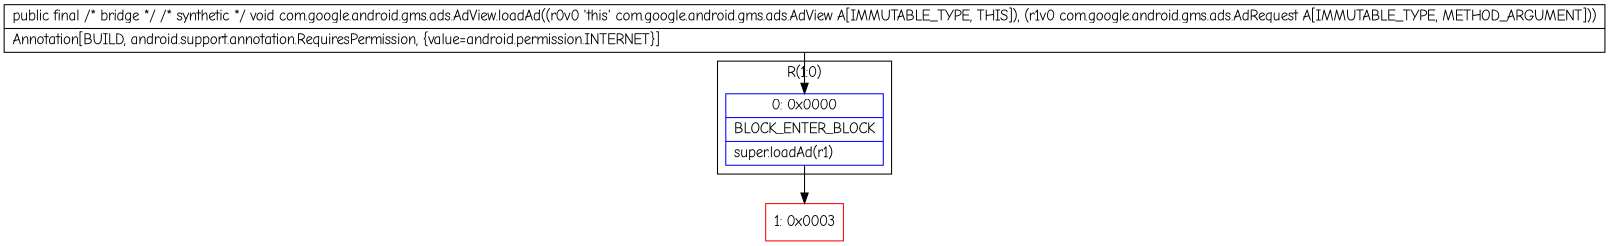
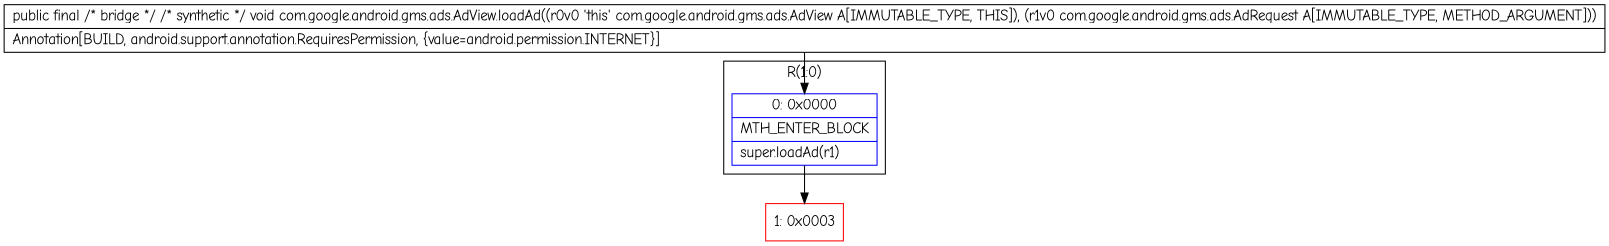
(805, 129) -> (805, 129)
